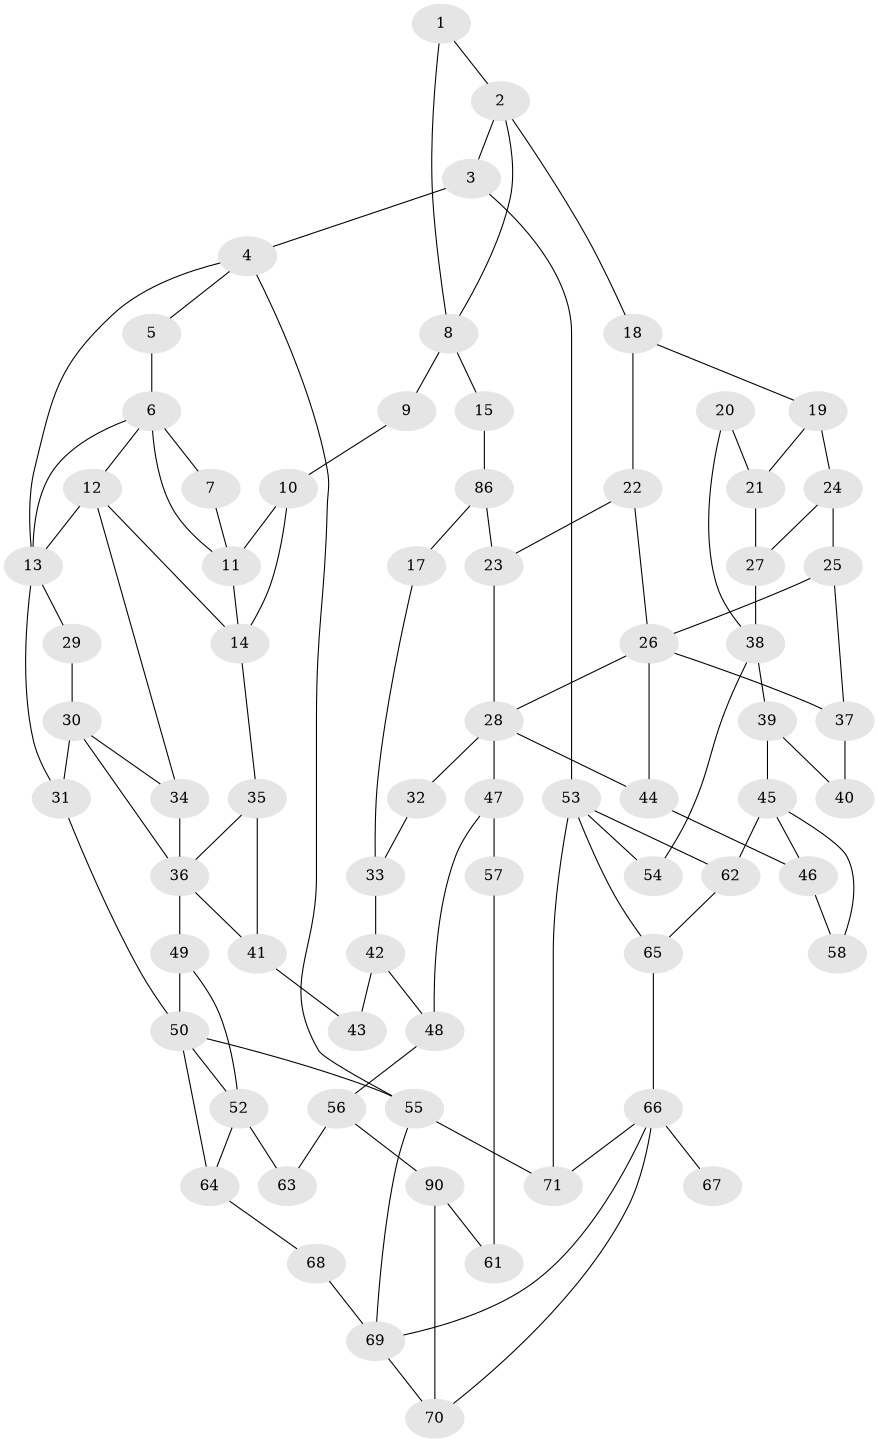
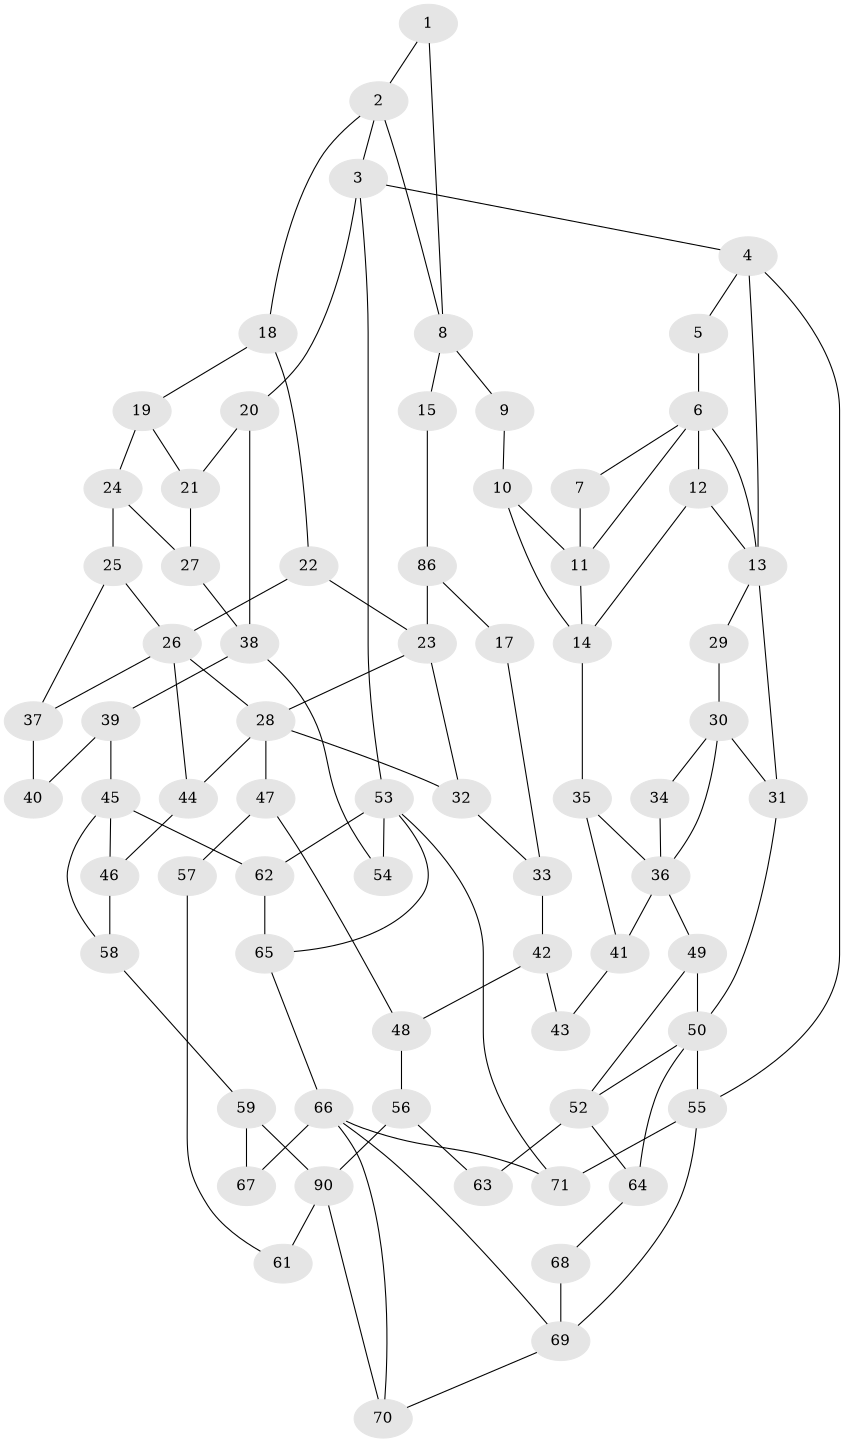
none -> (329, 305)
(136, 644) -> none
none -> (445, 721)
none -> (246, 1109)
